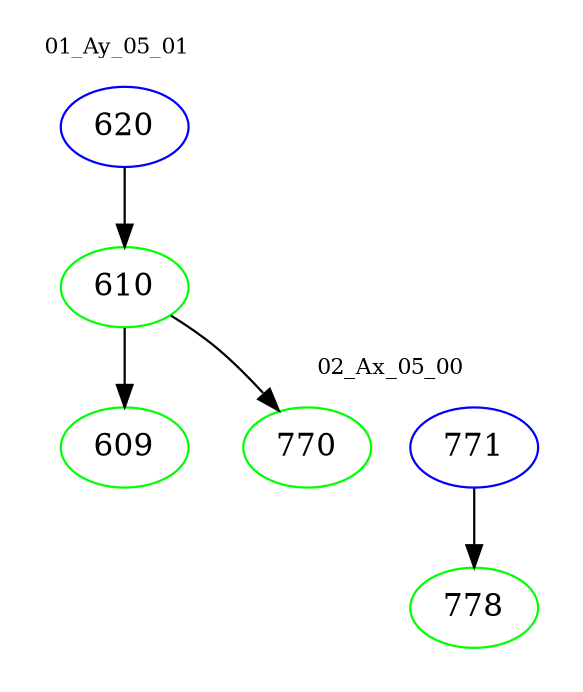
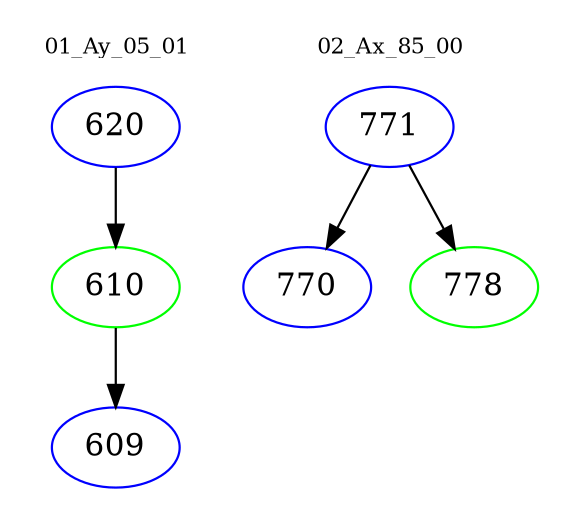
(391, 368) -> (391, 48)
(240, 369) -> (354, 197)
(125, 448) -> (116, 448)
(307, 448) -> (307, 287)
